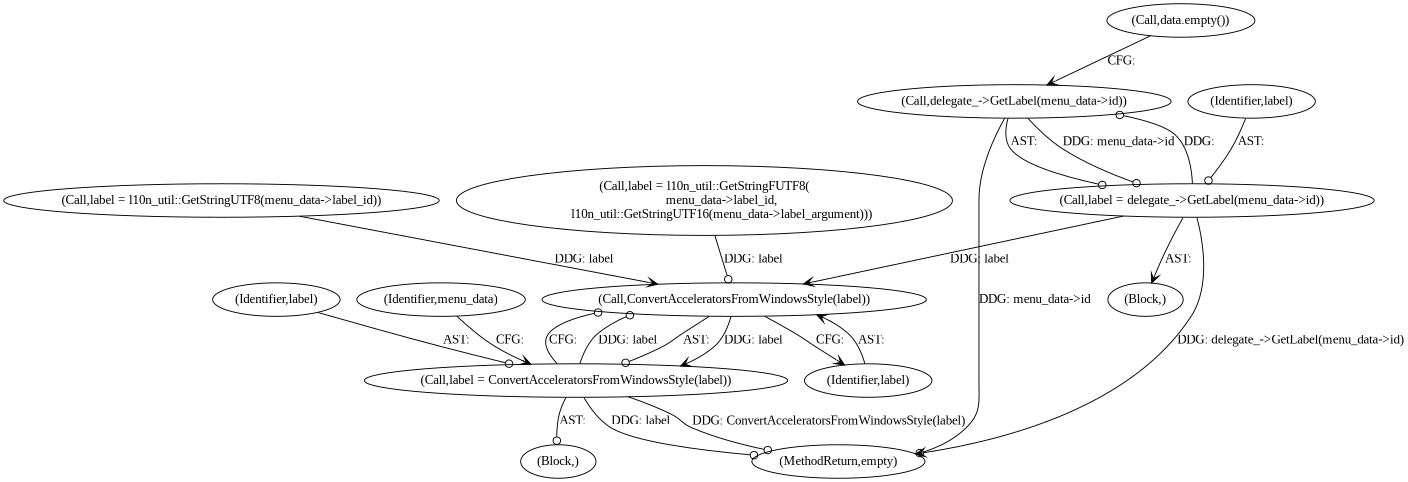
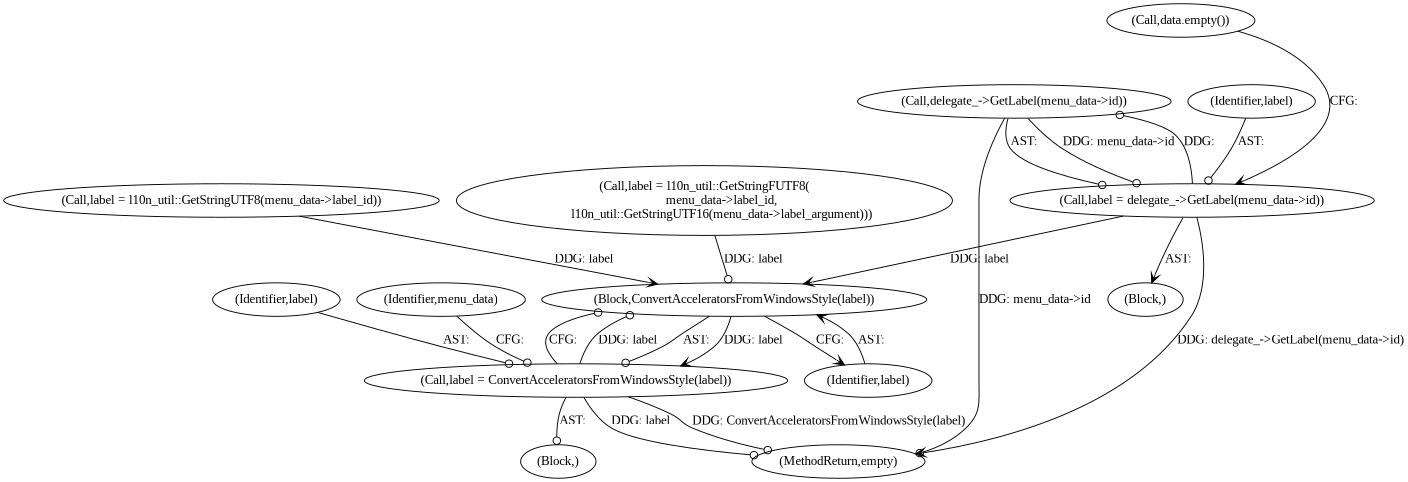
(1103, 58) -> (1329, 103)
(734, 300) -> (734, 300)
(488, 342) -> (488, 342)
